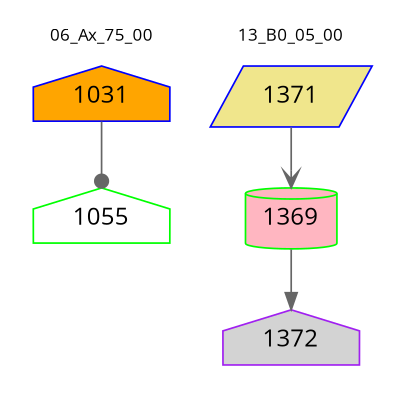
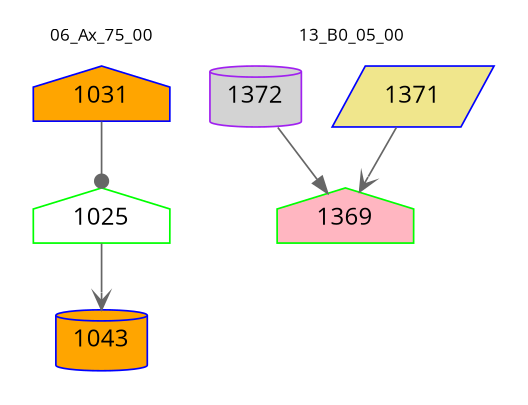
(102, 218) -> (102, 218)
(291, 218) -> (345, 218)
(291, 271) -> (297, 153)
none -> (102, 340)
(291, 340) -> (256, 97)
